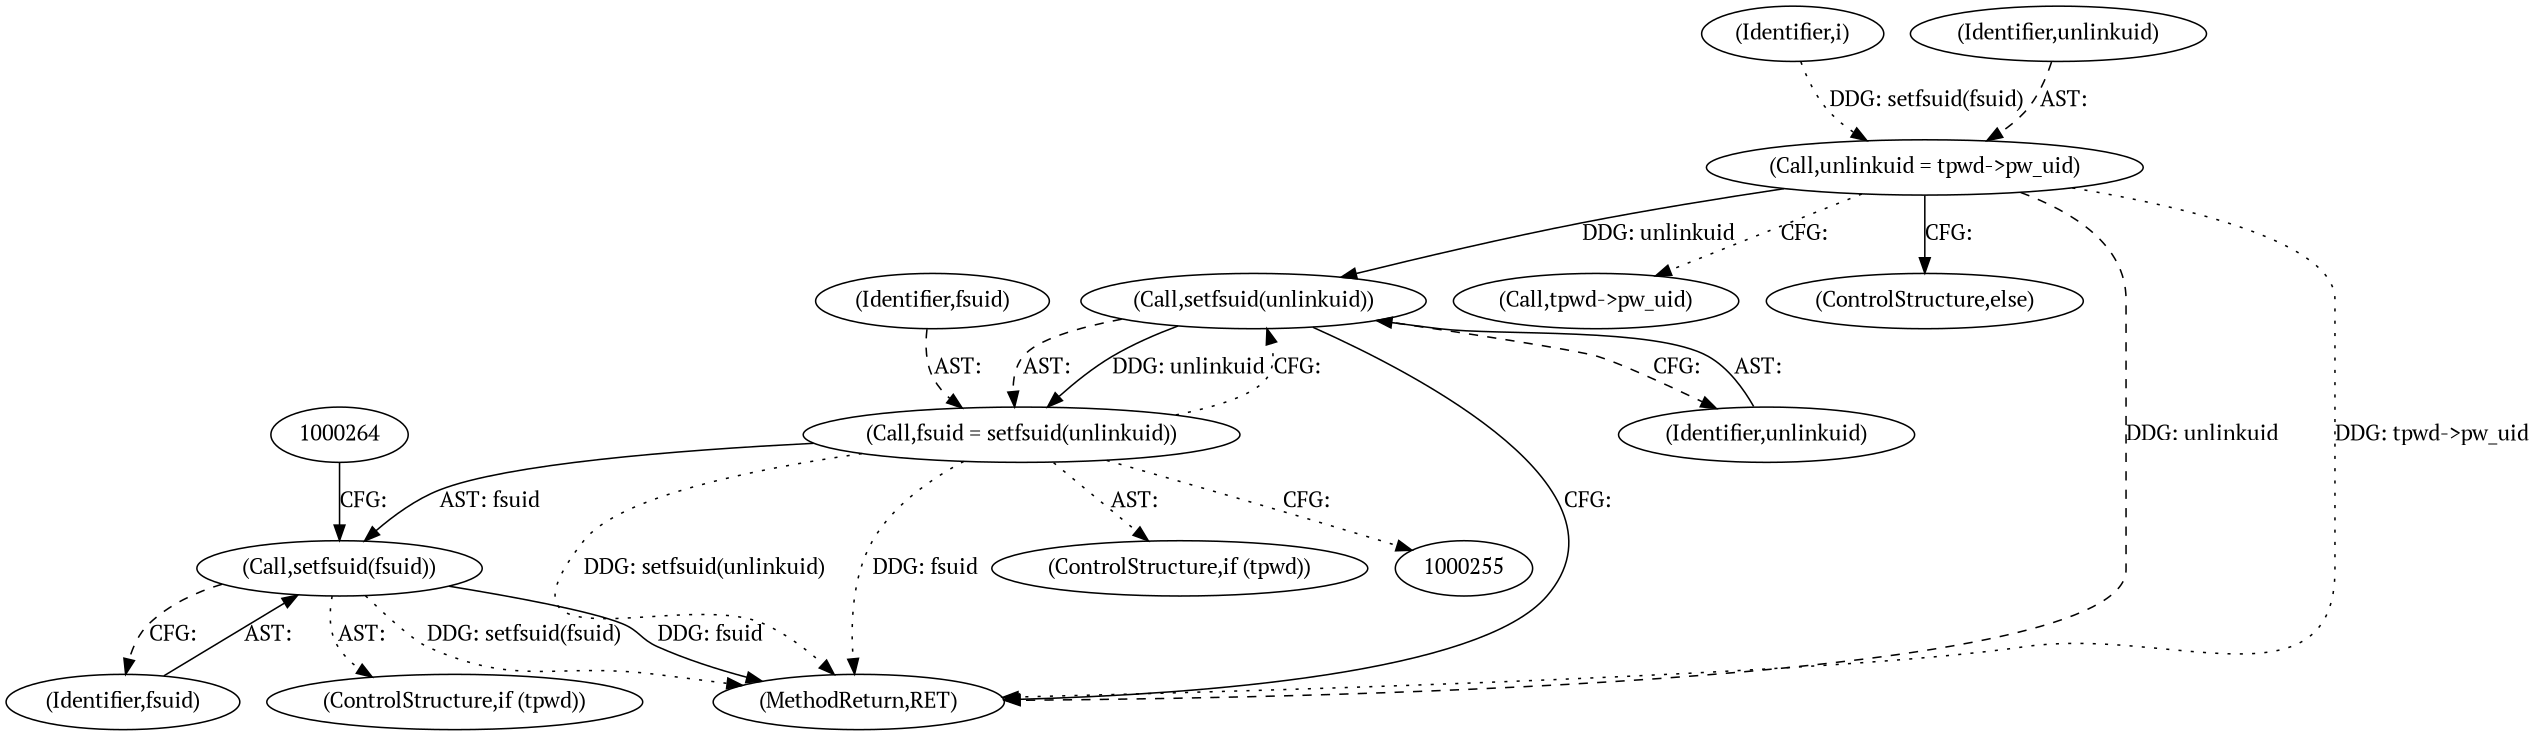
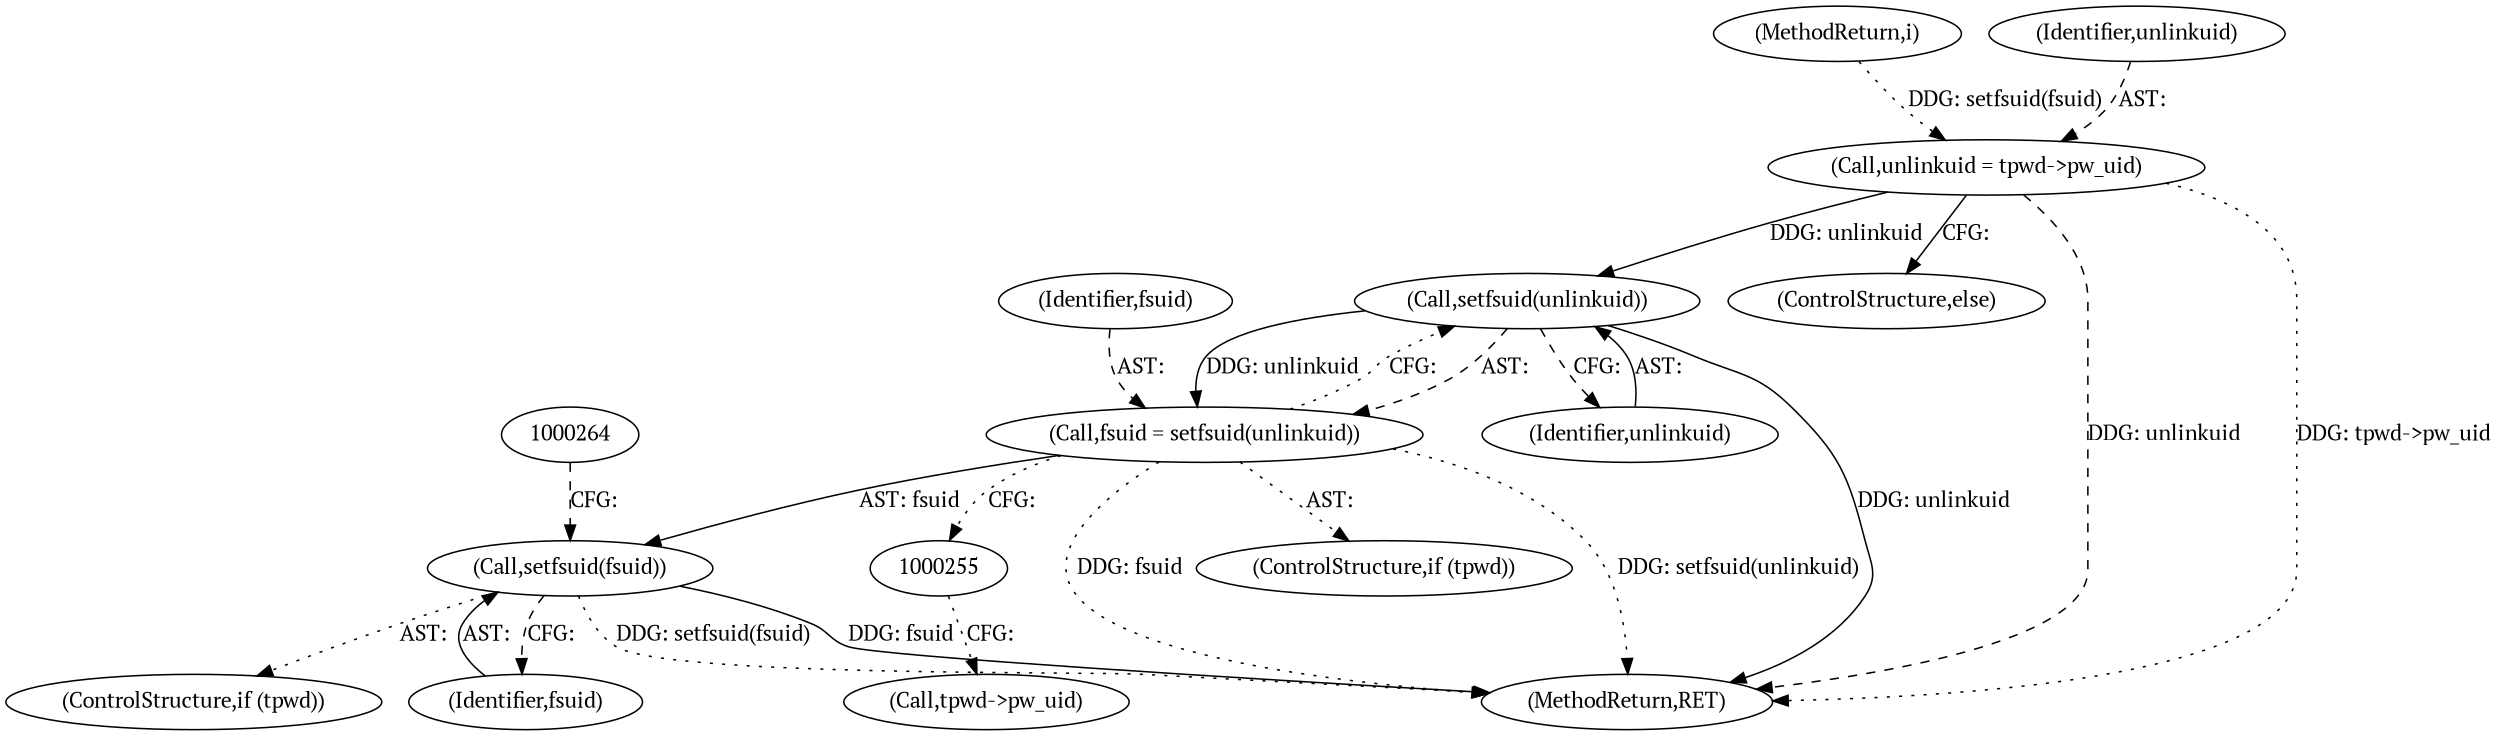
(1793, 34) -> (1837, 34)
(1766, 232) -> (960, 628)
(340, 494) -> (570, 494)
(1591, 502) -> (1934, 502)
